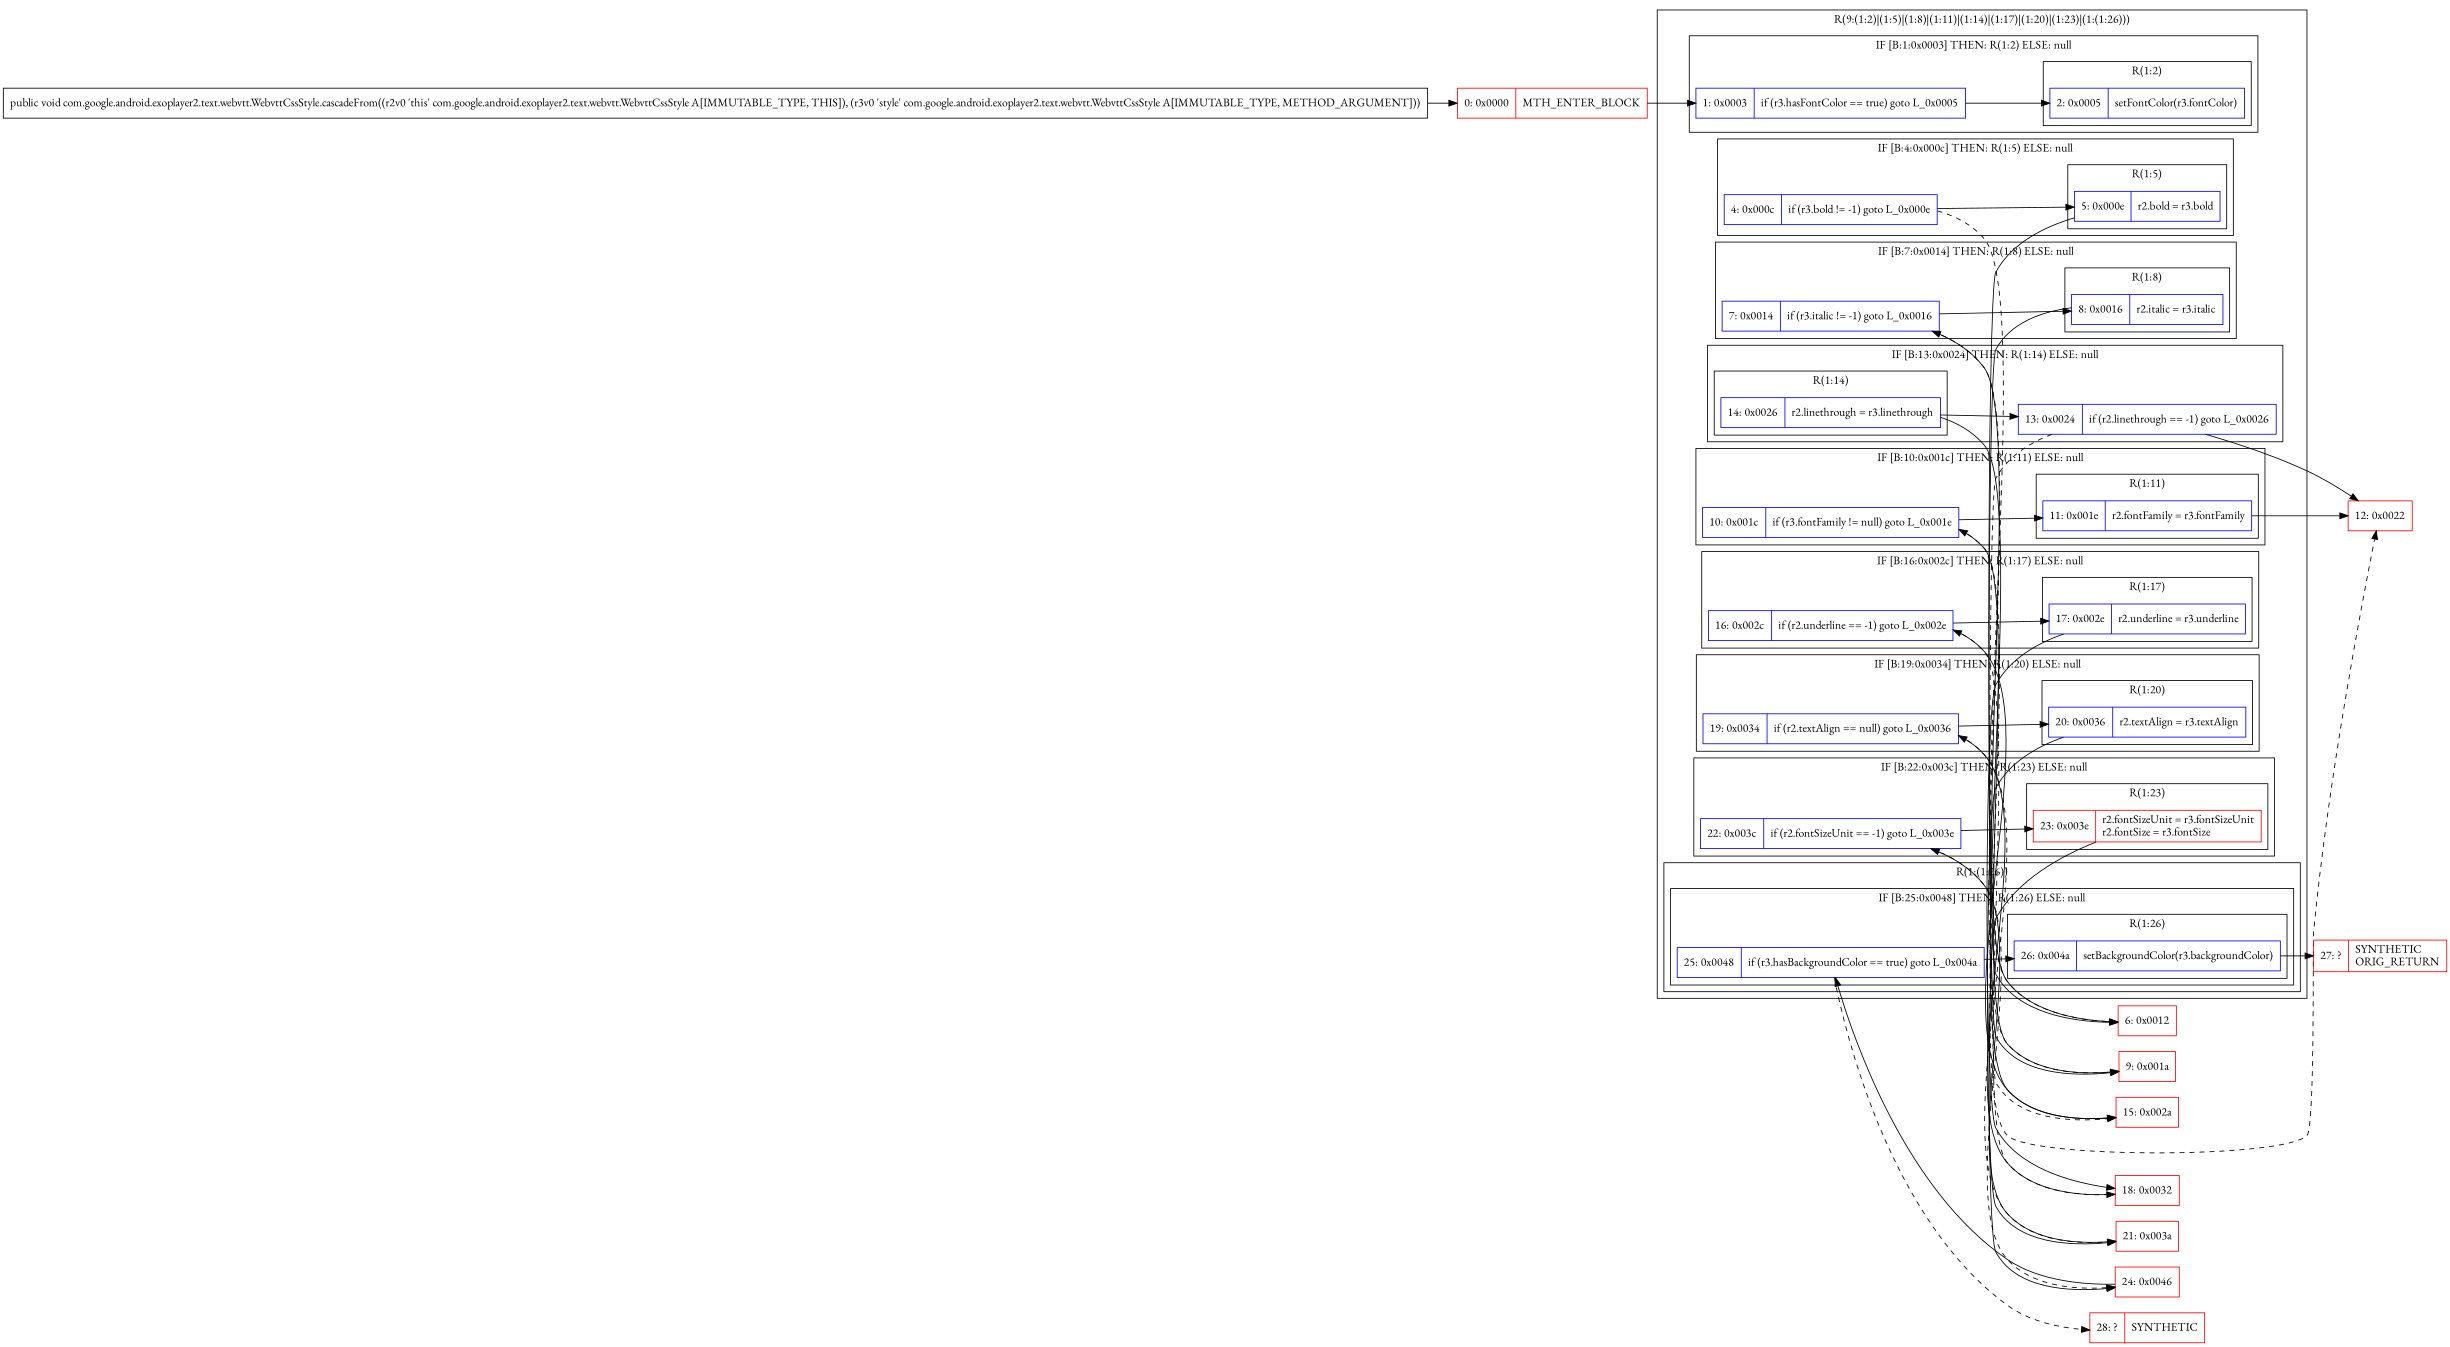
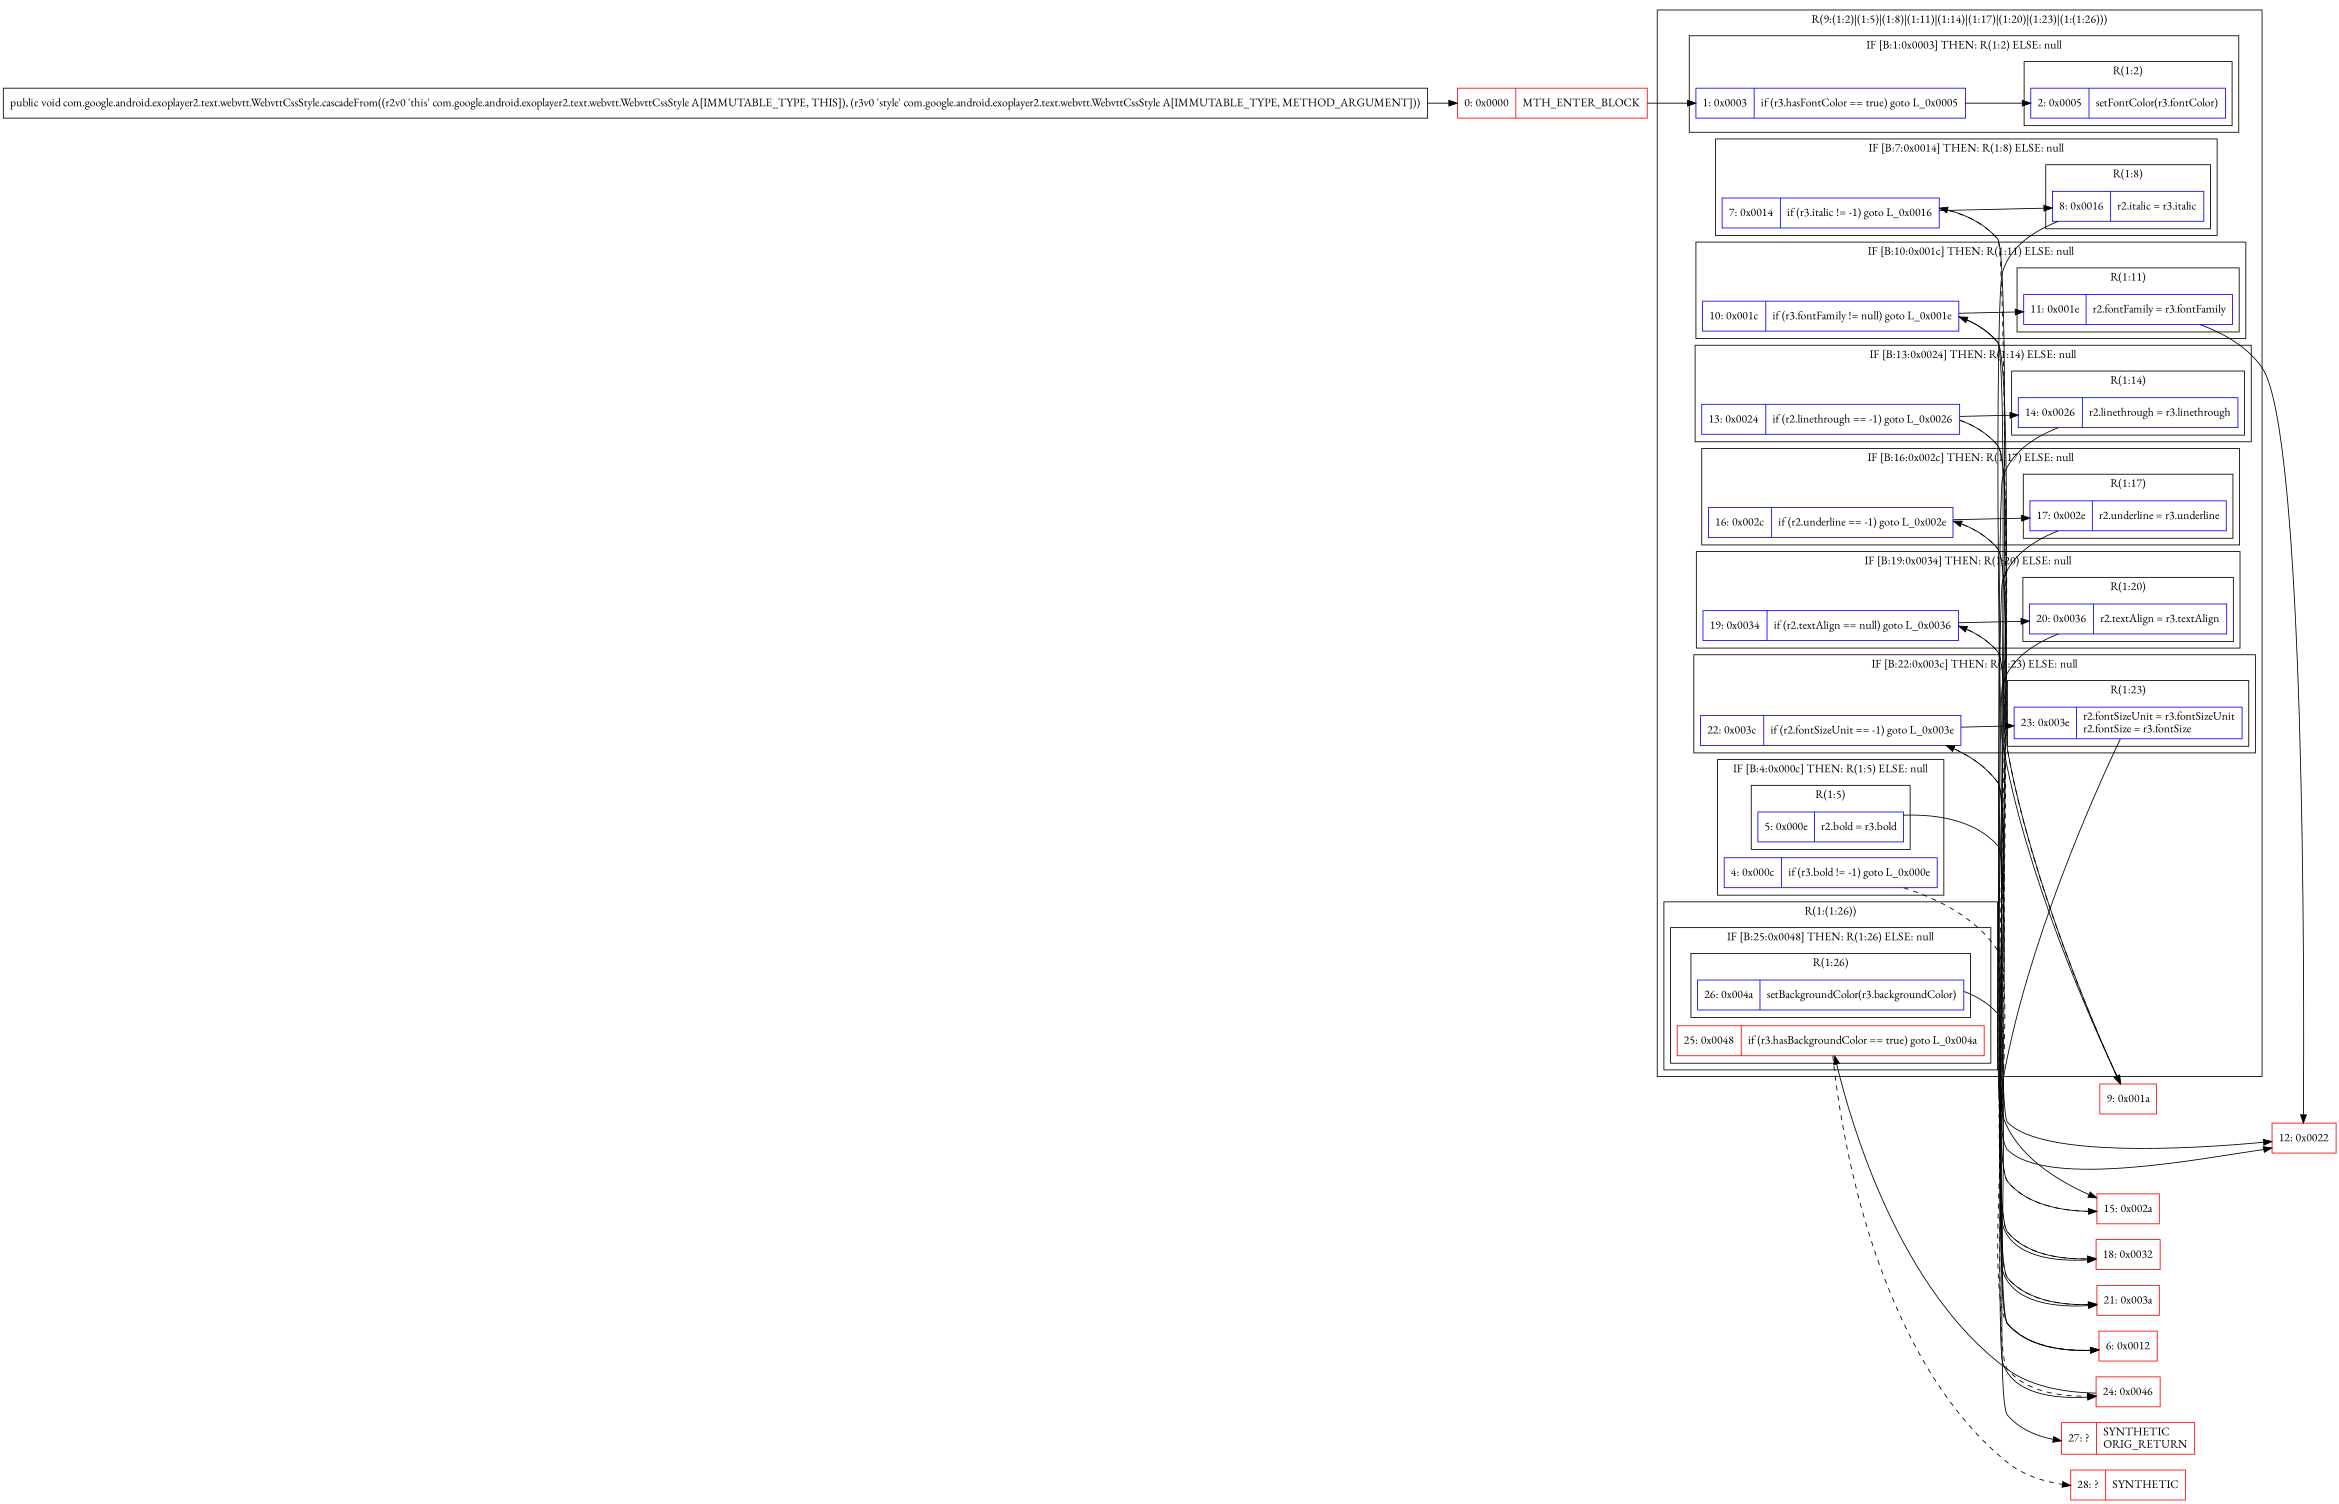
(2001, 208) -> none
(1975, 416) -> (1985, 416)
(2147, 826) -> (2128, 723)
(1995, 959) -> none
(1831, 963) -> (1831, 1041)
(2146, 1153) -> (2002, 839)
